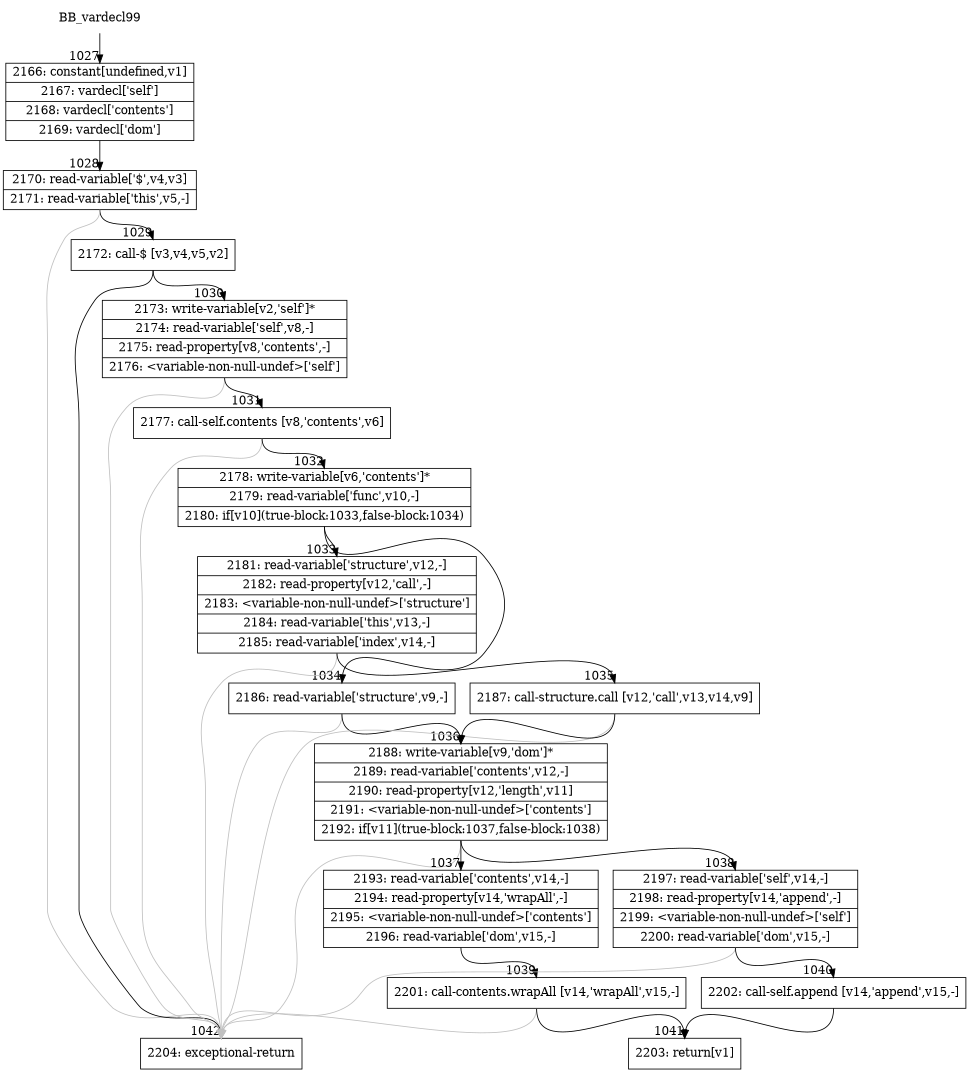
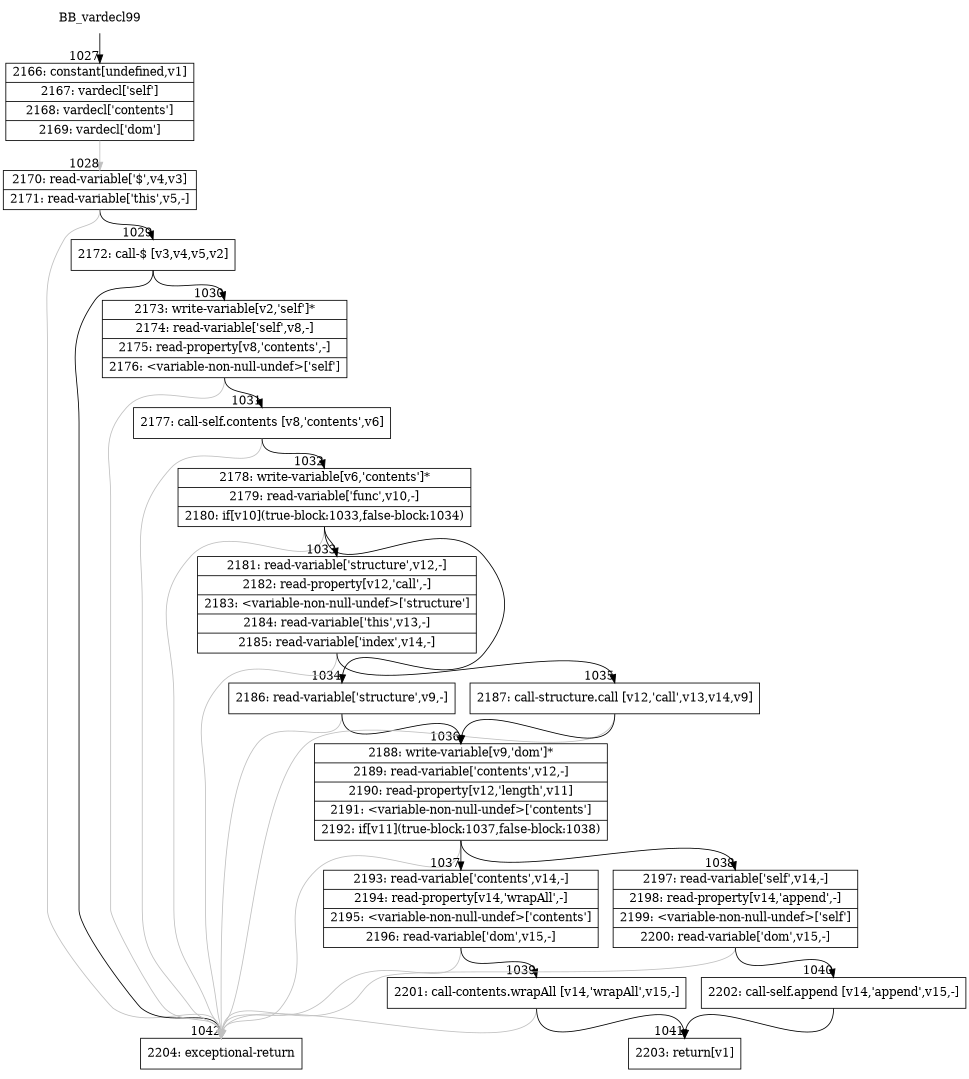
(100, 151) -> (100, 151)
none -> (174, 718)
none -> (343, 983)
